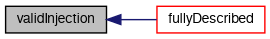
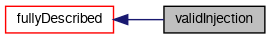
(139, 20) -> (146, 20)
